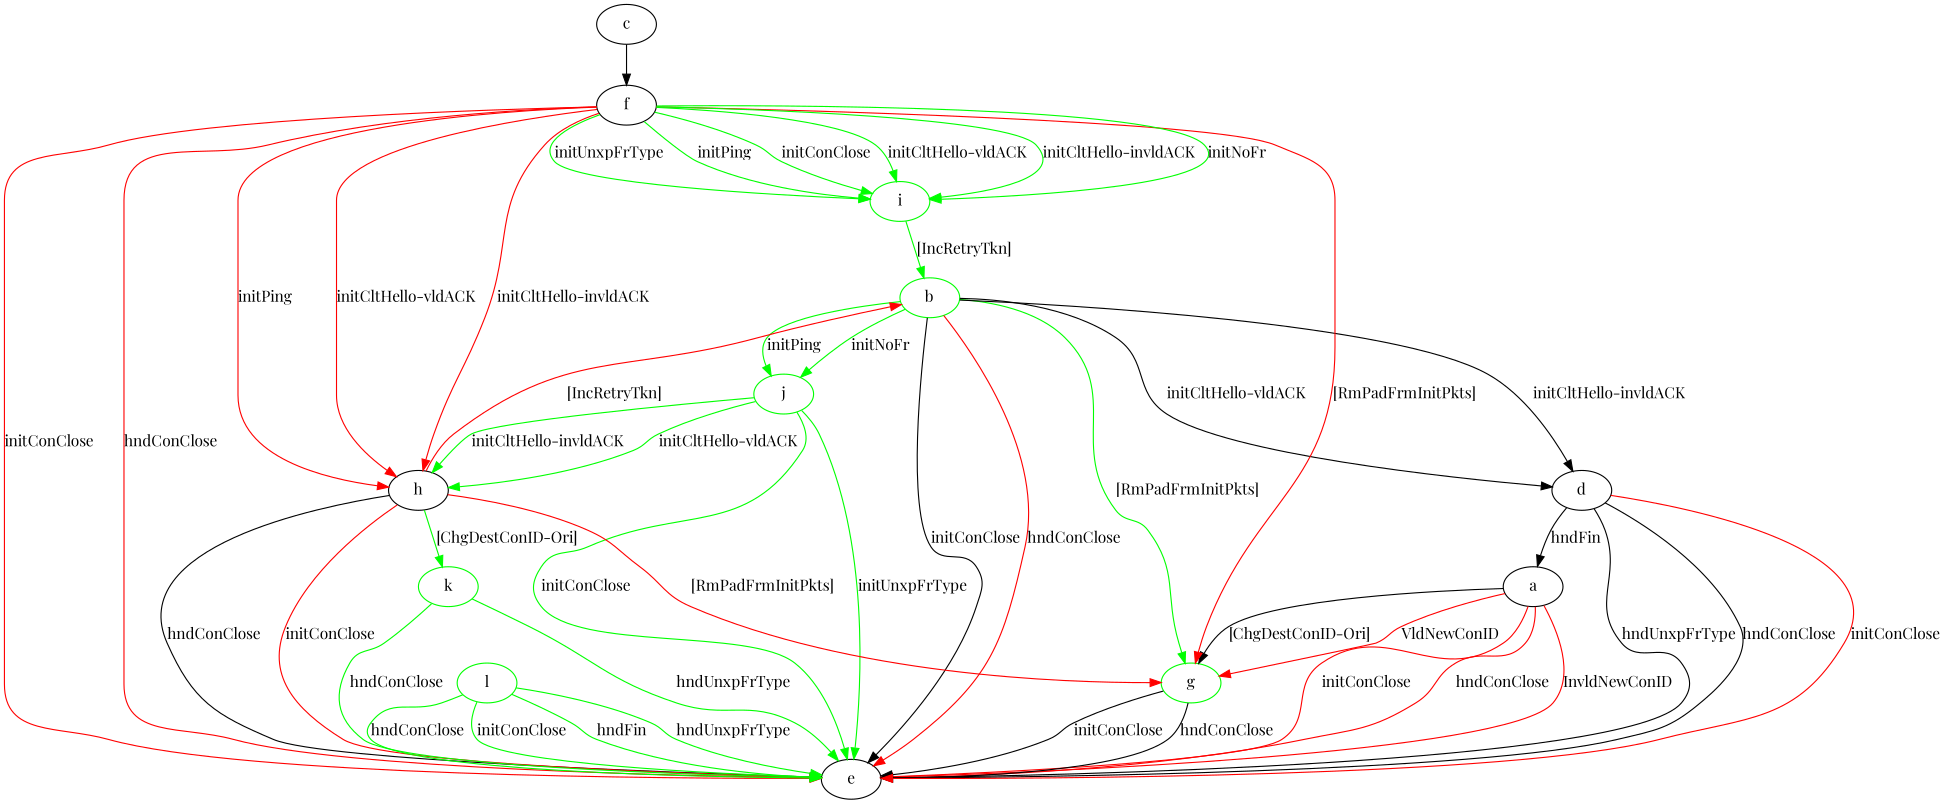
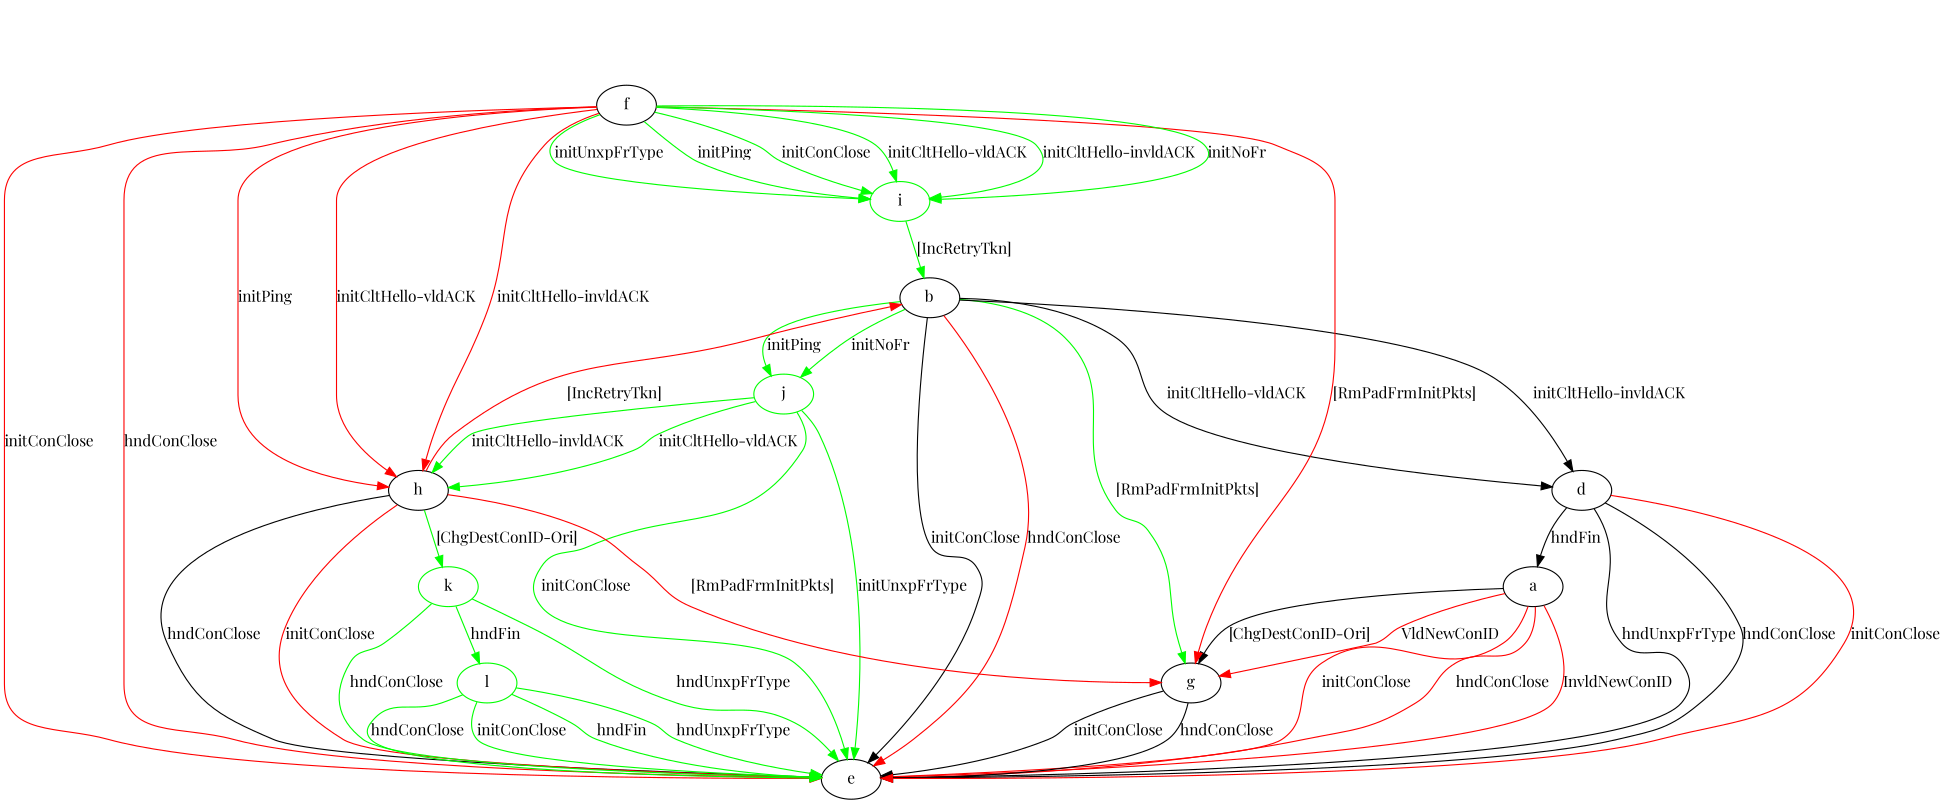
(627, 24) -> none
(930, 298) -> (930, 298)
none -> (466, 630)
(1191, 683) -> (1191, 683)
